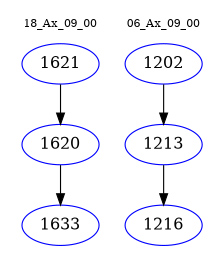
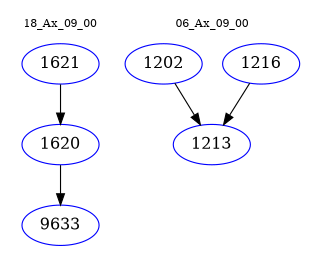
(164, 179) -> (240, 99)
(61, 225) -> (61, 225)
